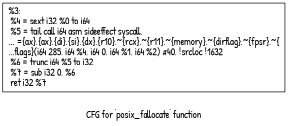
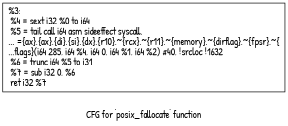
(51, 63) -> (51, 63)
